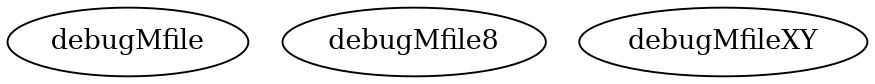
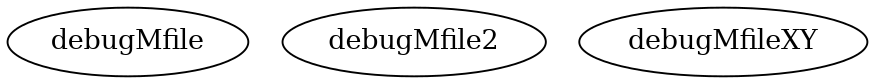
(414, 42) -> (414, 42)
